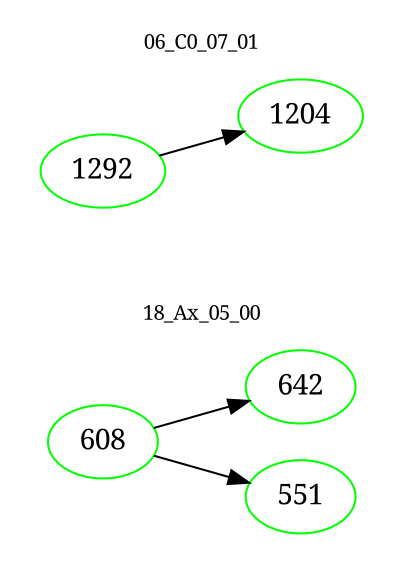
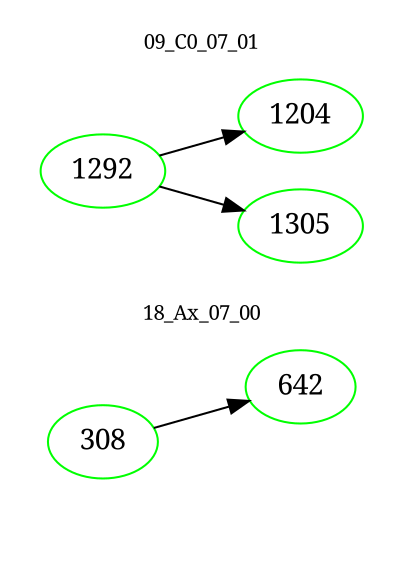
(202, 44) -> (202, 44)
none -> (301, 226)
(202, 315) -> (202, 315)
(103, 442) -> (103, 442)
(301, 497) -> none
